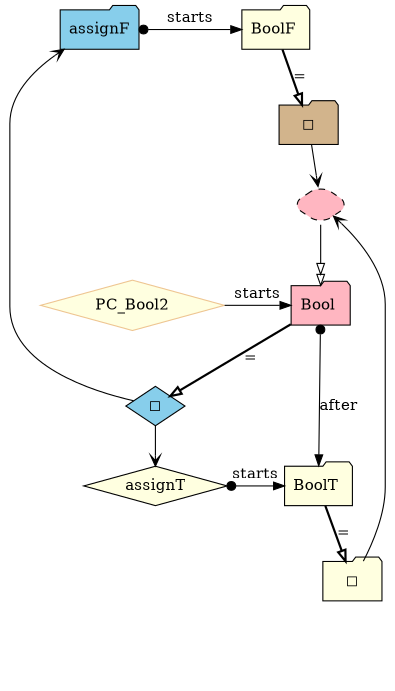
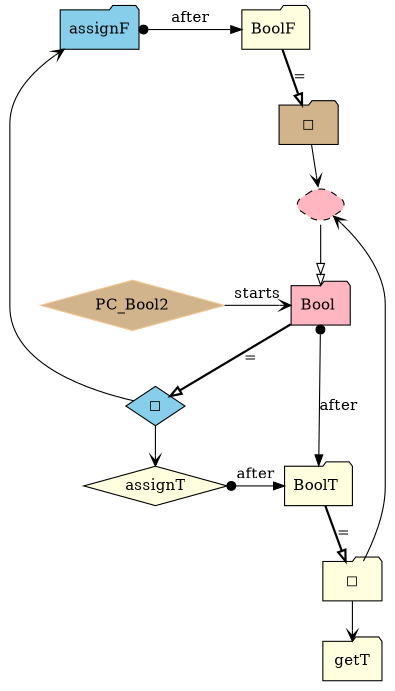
(190, 18) -> (190, 18)
(132, 305) -> (132, 305)
(252, 305) -> (252, 305)
(256, 474) -> (256, 474)
none -> (352, 661)
